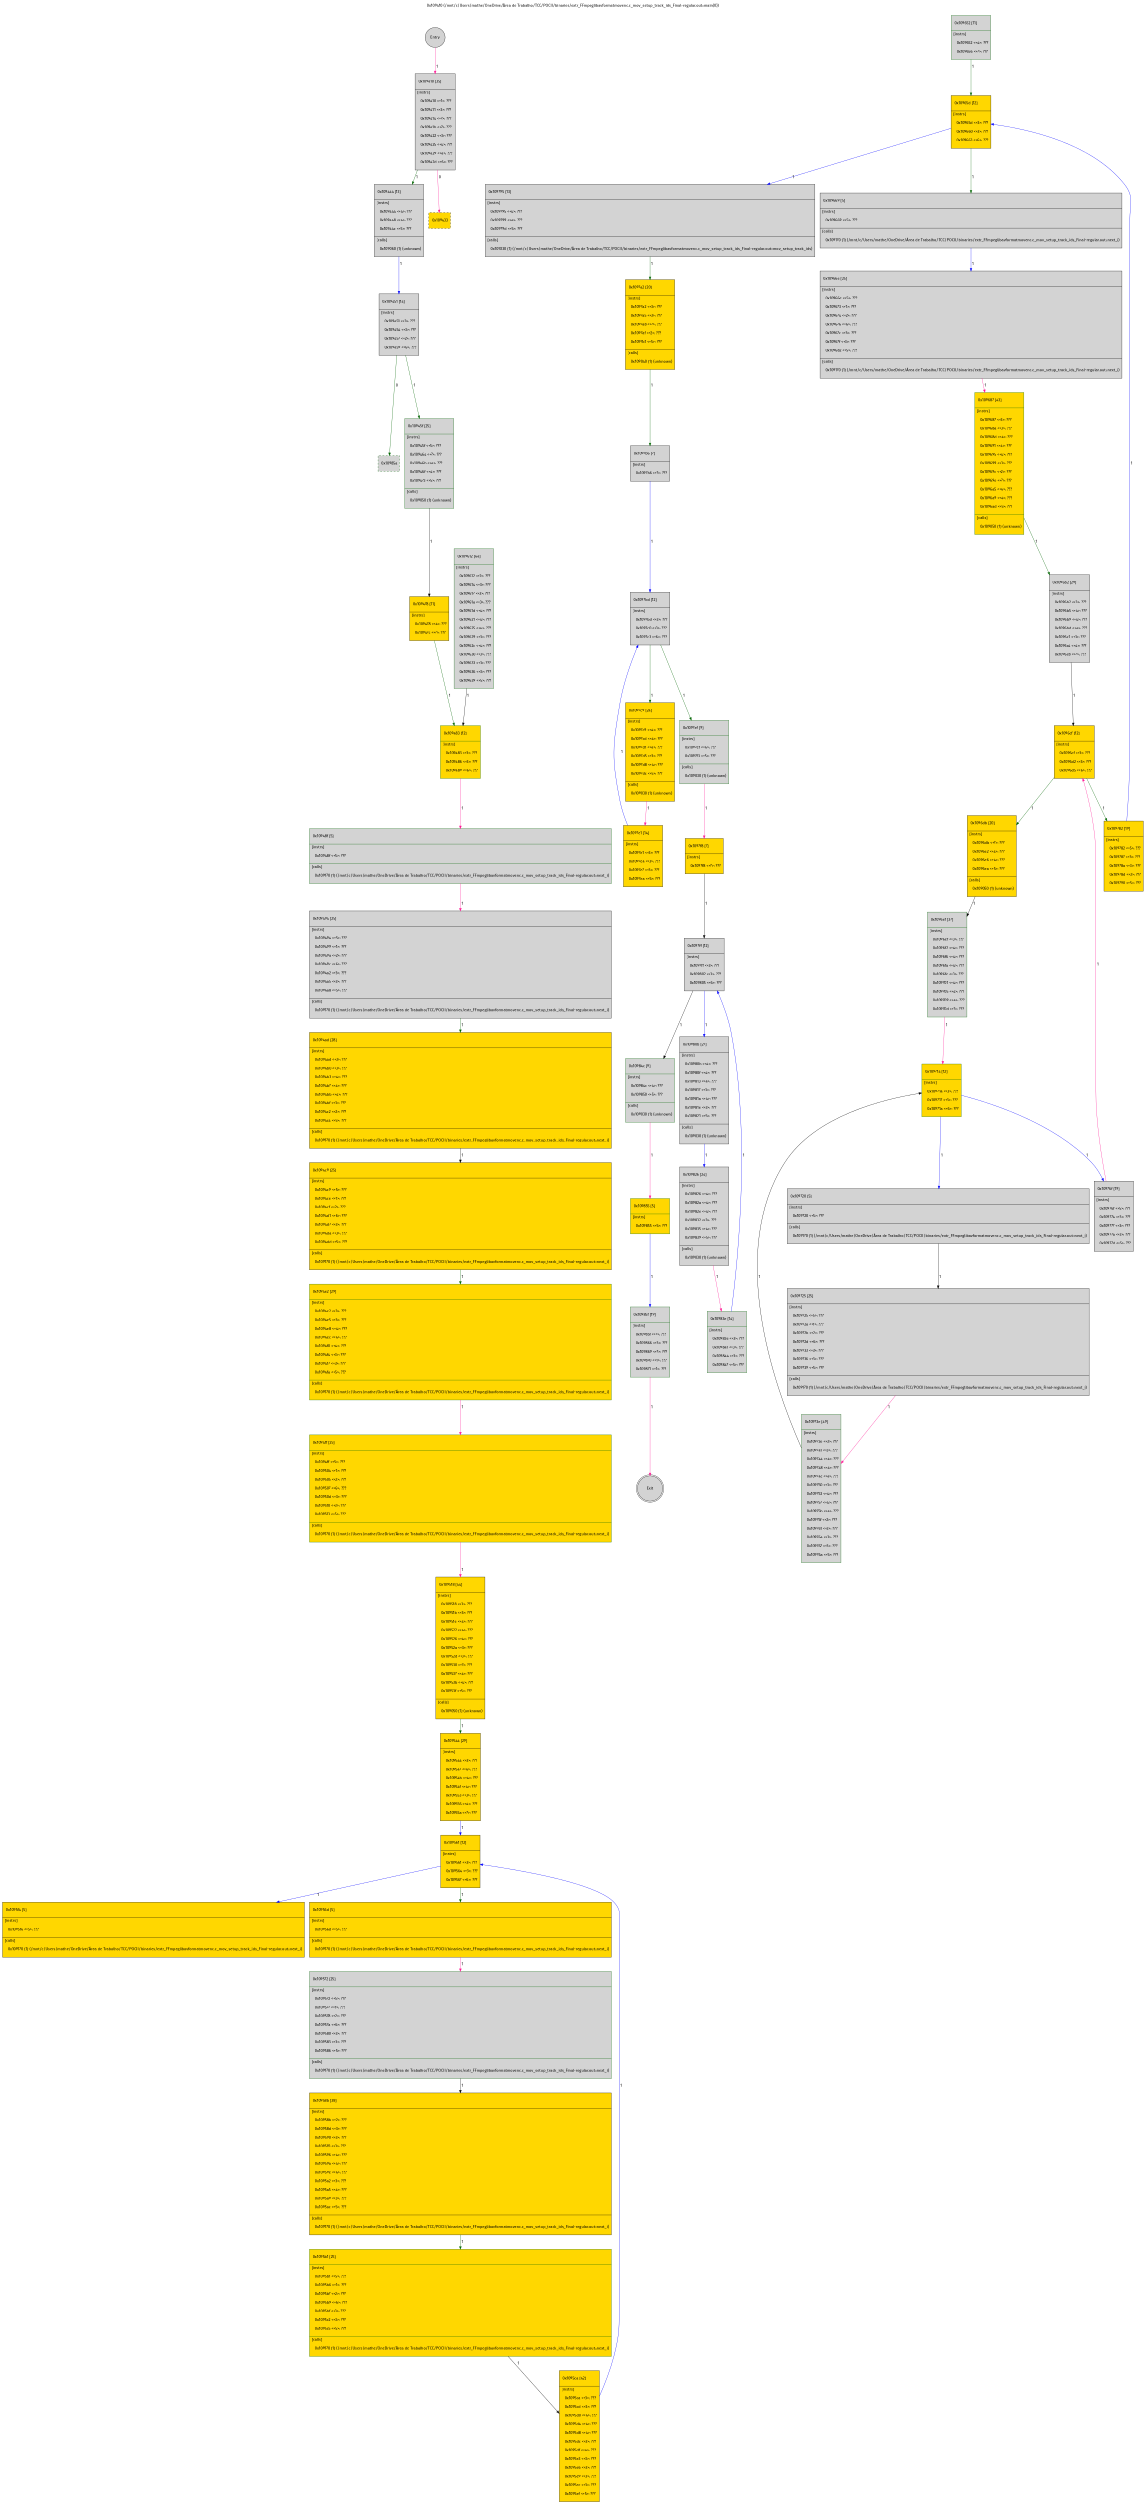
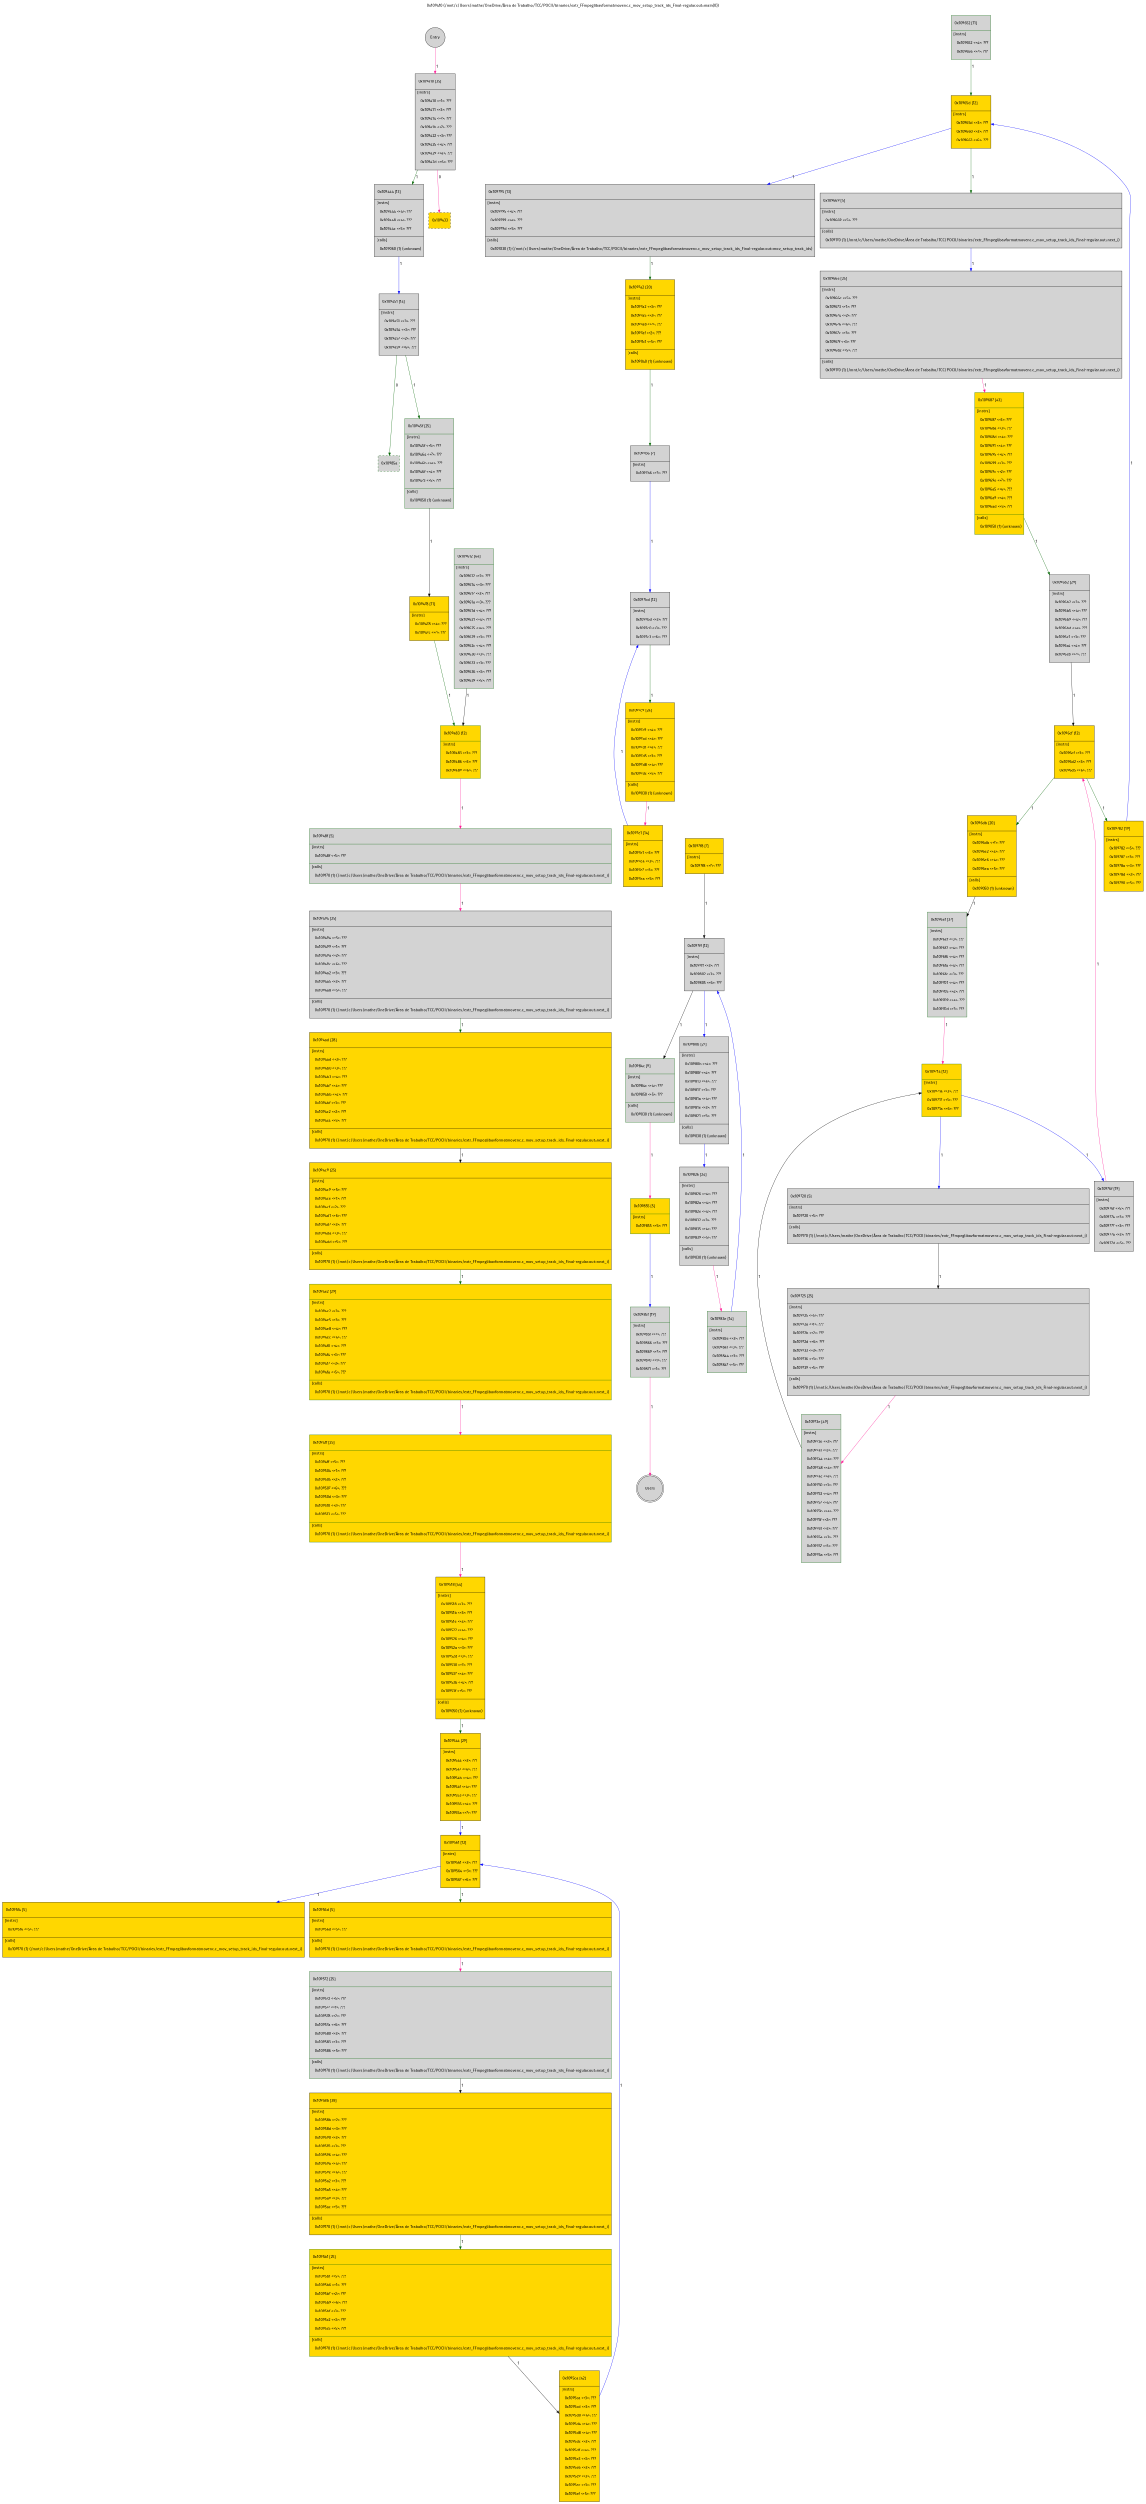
(704, 752) -> none
(650, 1488) -> (650, 1488)
